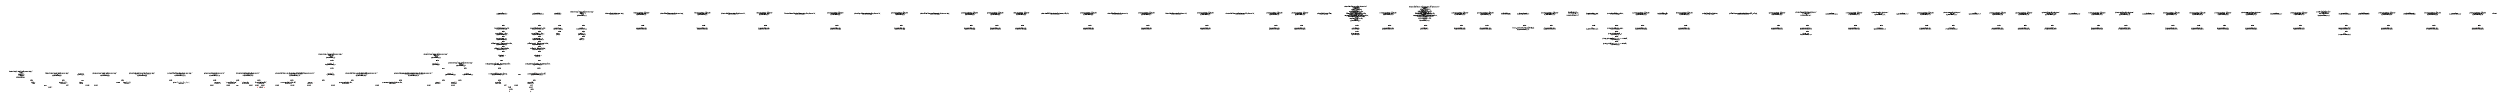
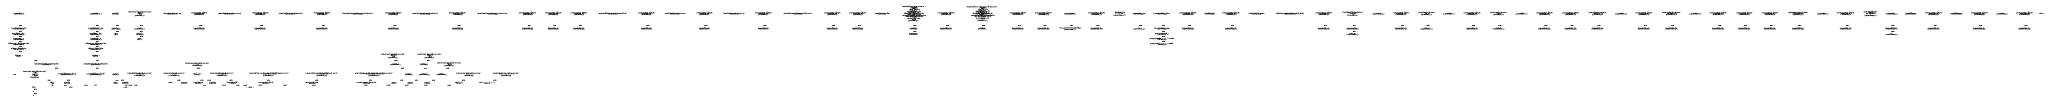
(1506, 14) -> none
(148, 87) -> (204, 79)
(530, 89) -> (34, 93)
